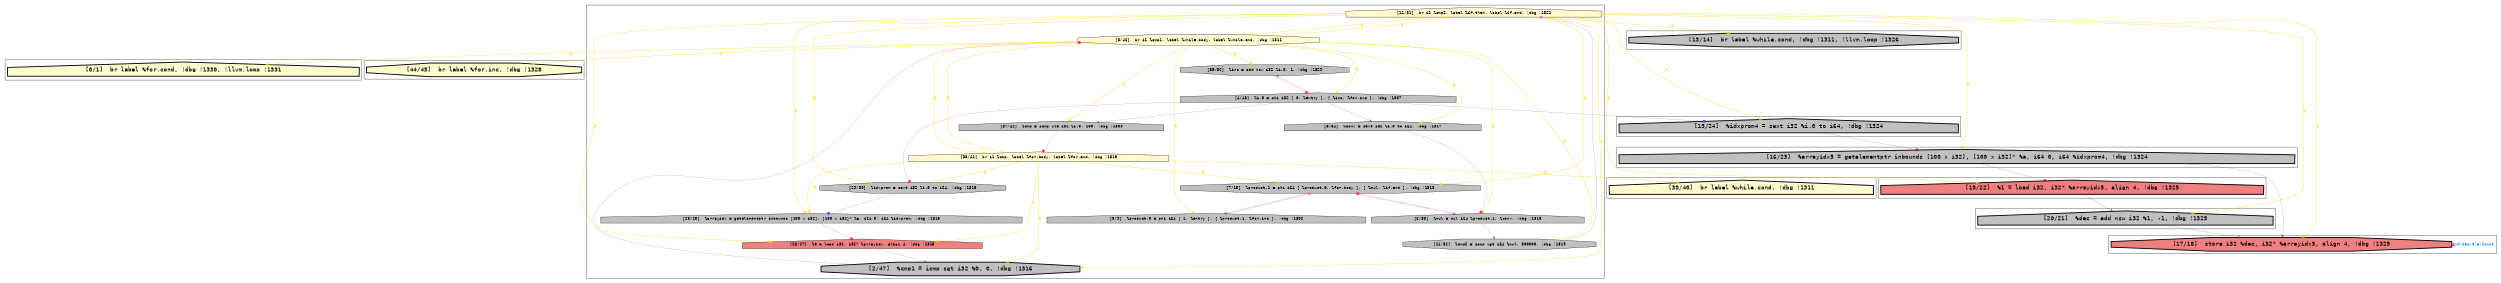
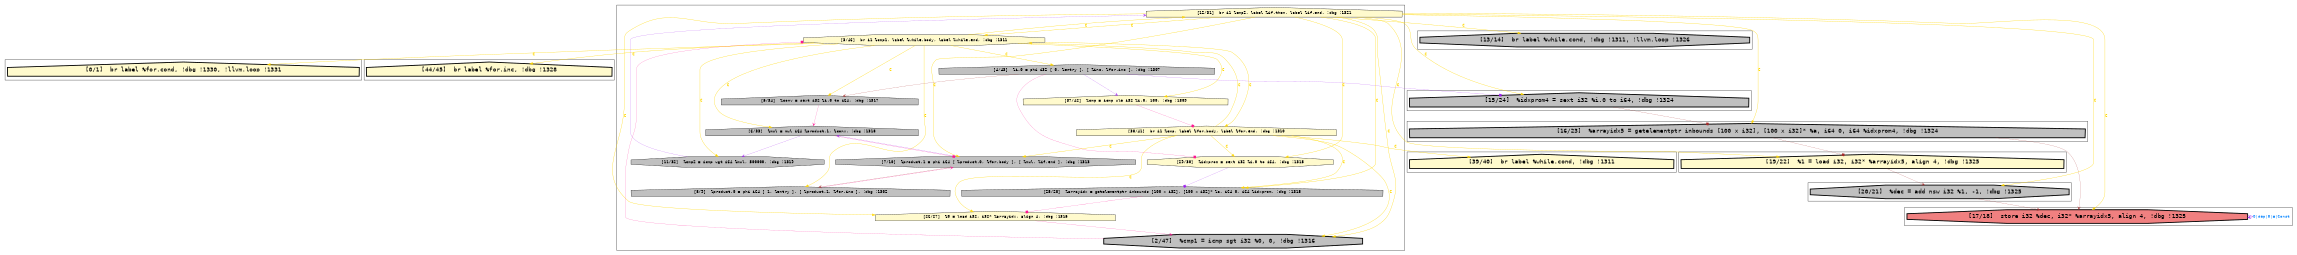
(474, 70) -> (489, 70)
(1265, 70) -> none
(1061, 126) -> (1126, 101)
(1462, 156) -> (816, 114)
(913, 188) -> (1240, 162)
(2072, 188) -> (1872, 162)
(2125, 219) -> (1940, 192)
(862, 244) -> (995, 217)
(900, 255) -> (1102, 228)
